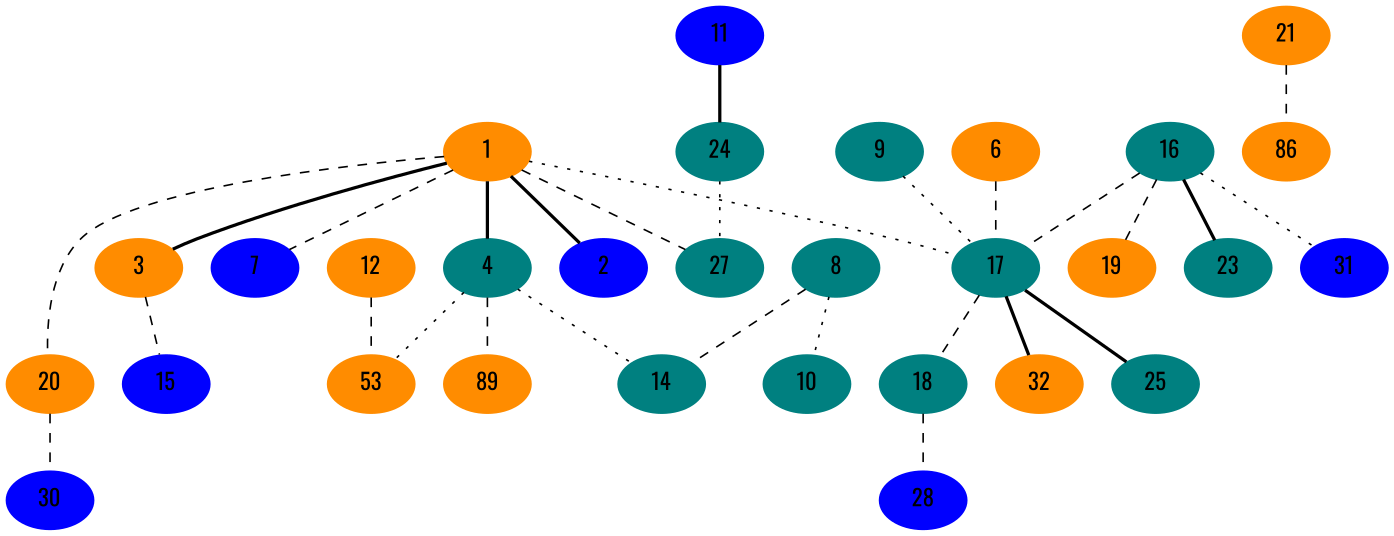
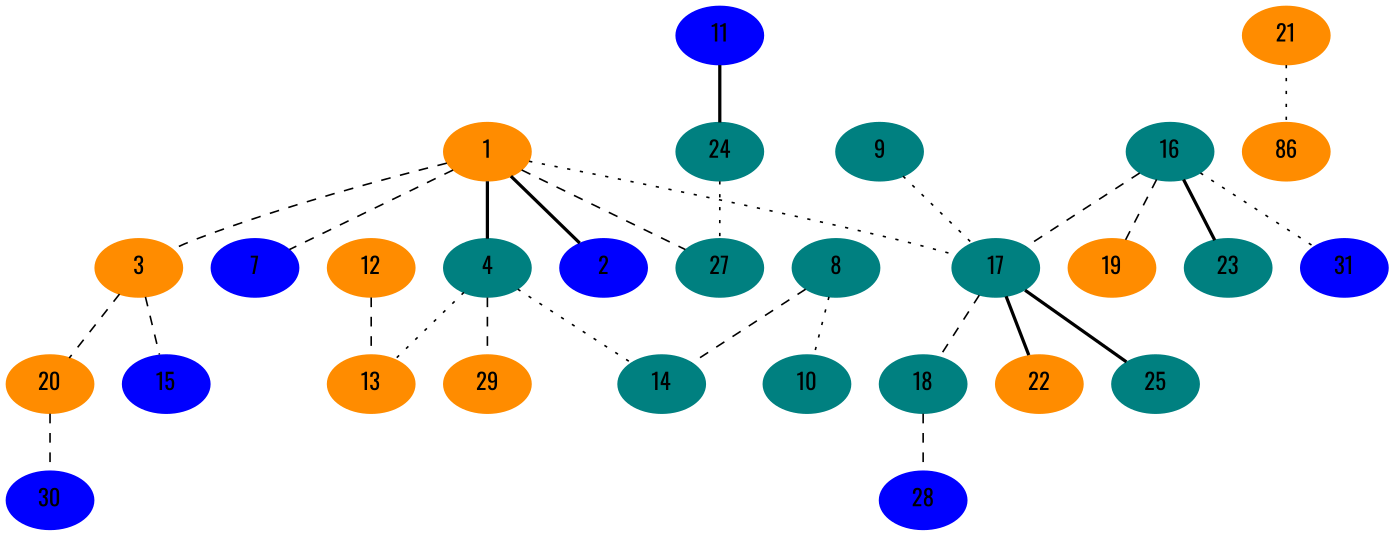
(1286, 94) -> (1286, 94)
(996, 152) -> none
(197, 192) -> (94, 326)
(308, 201) -> (308, 201)
(371, 384) -> (371, 384)
(487, 384) -> (487, 384)
(1039, 384) -> (1039, 384)
